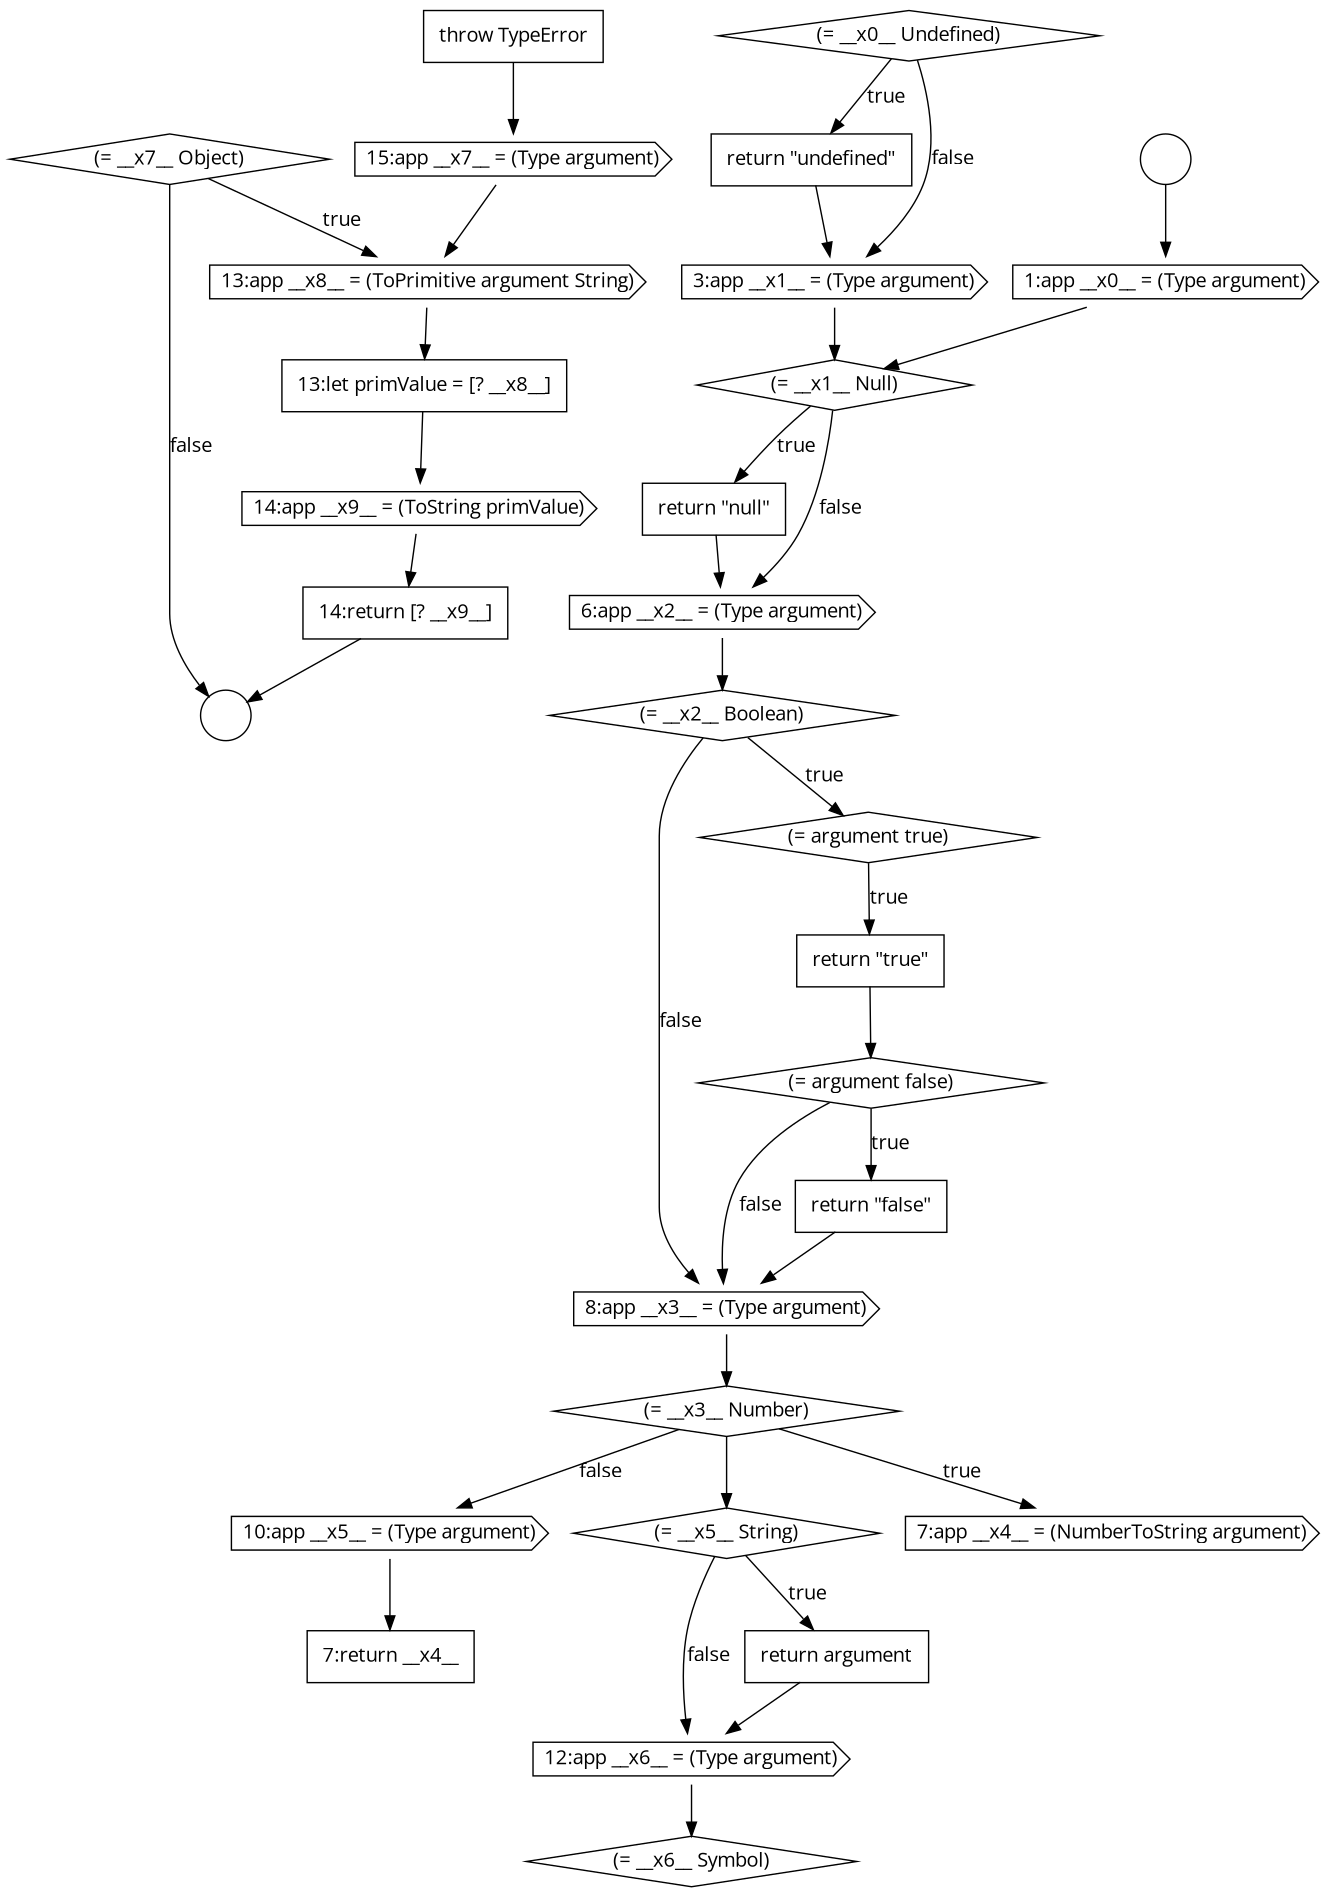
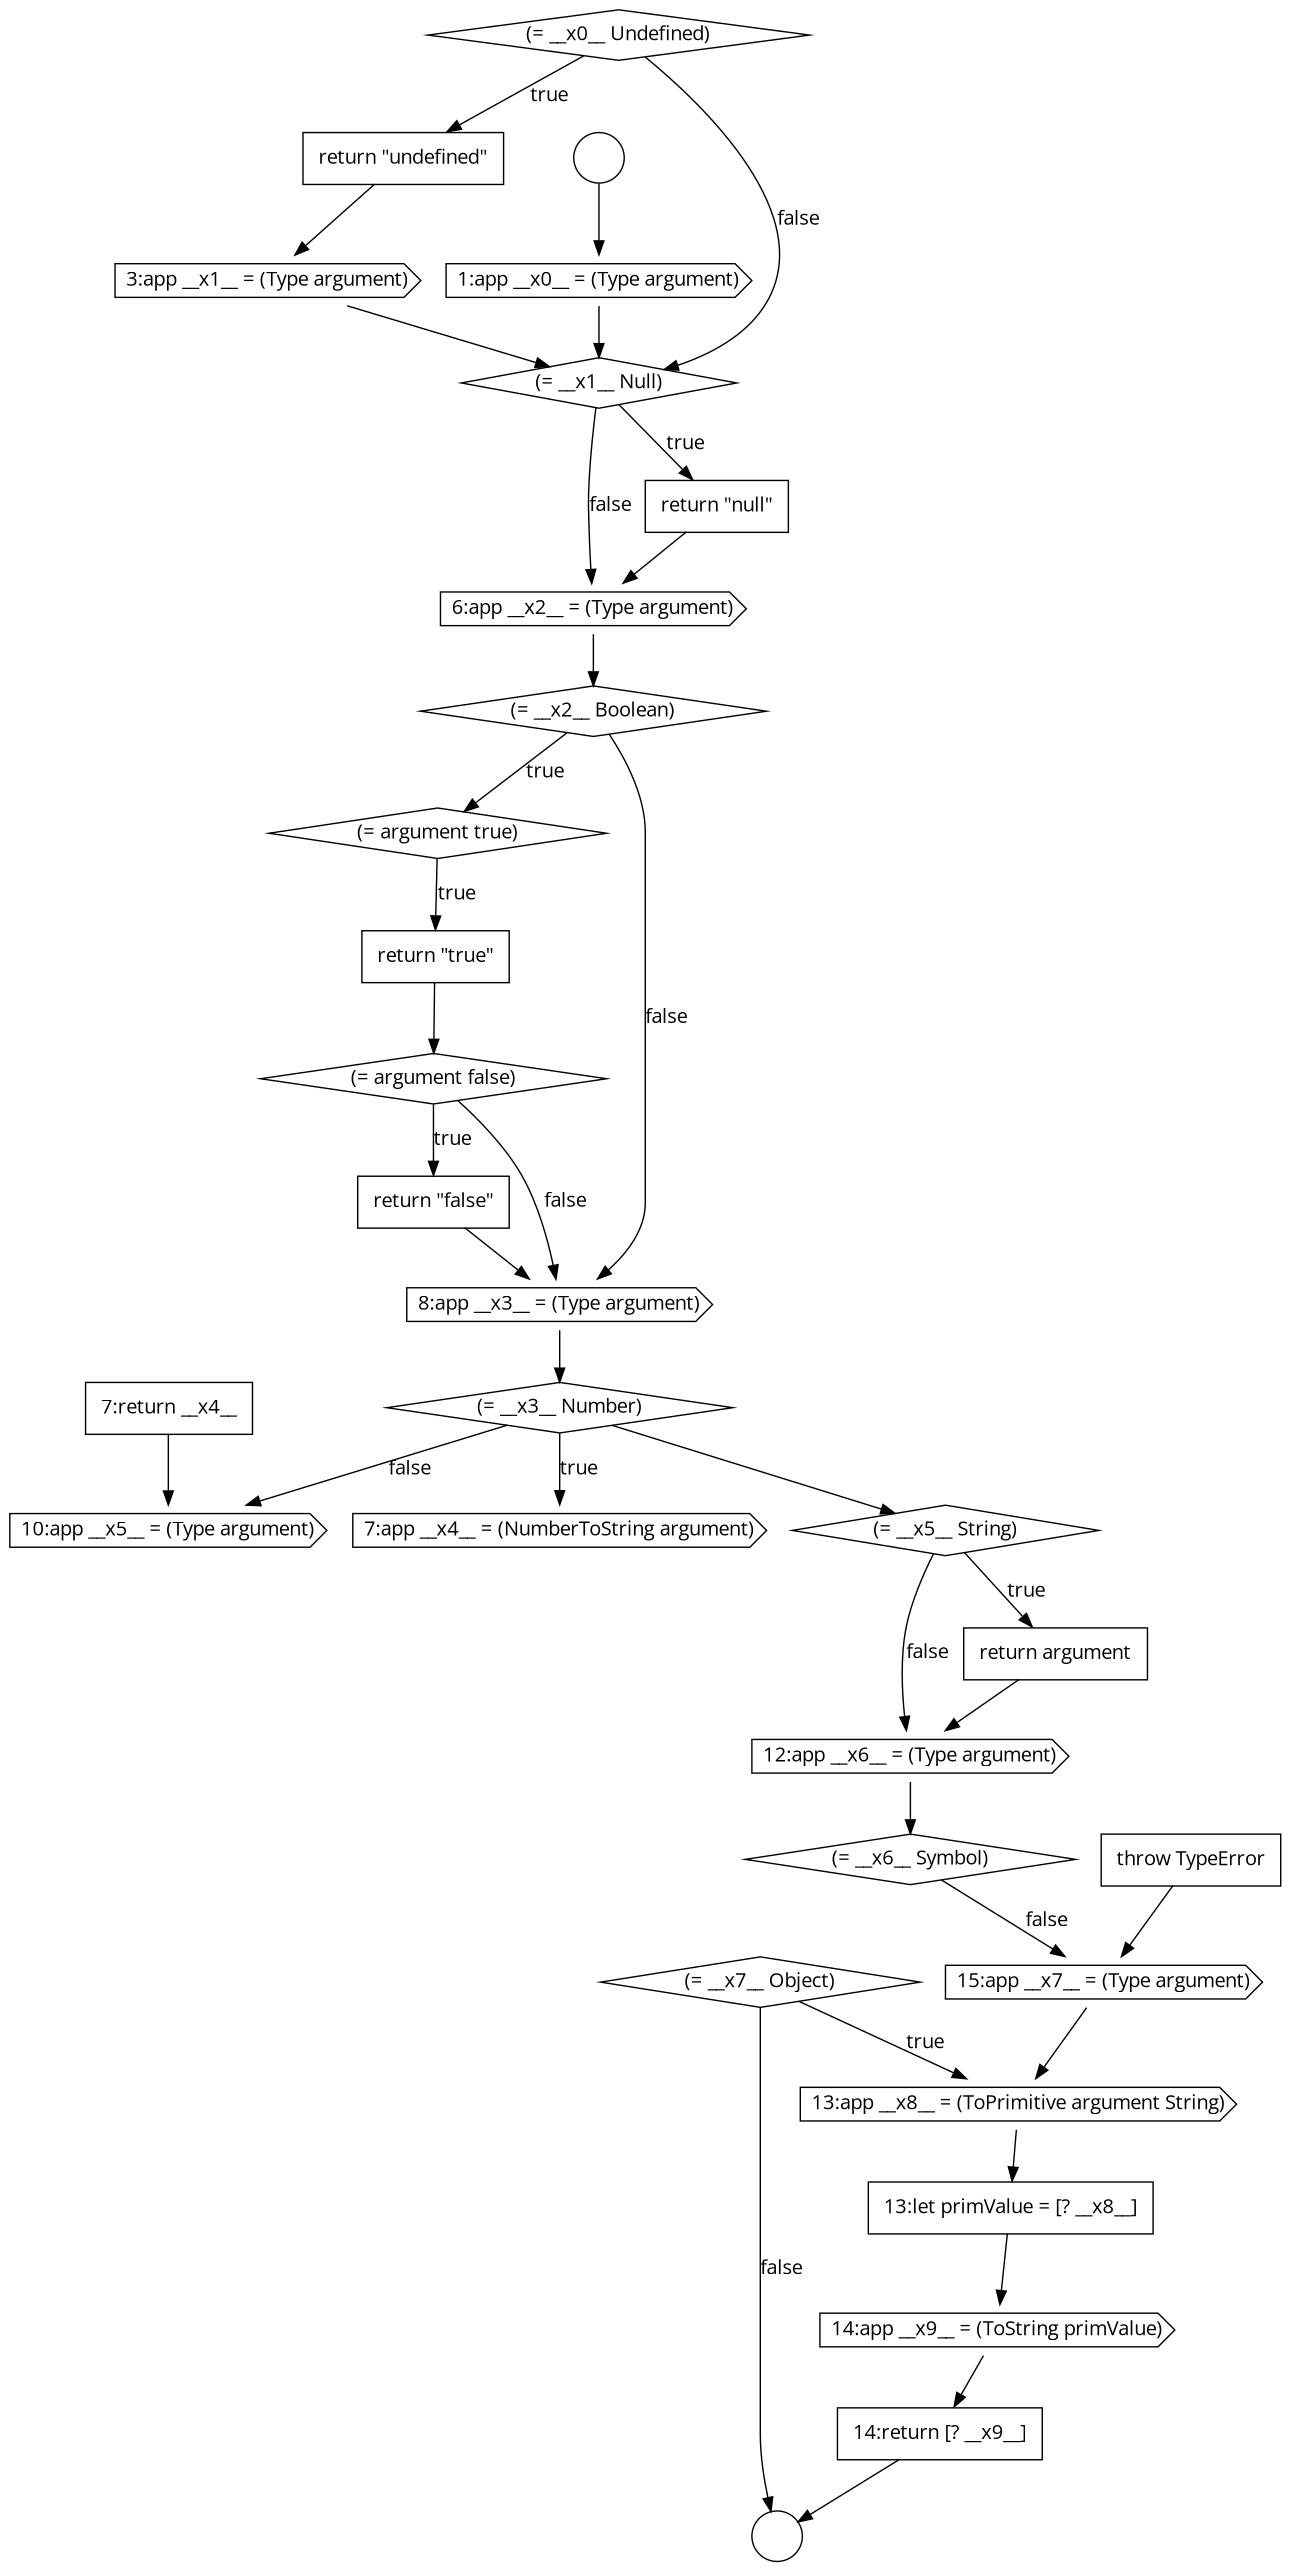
(929, 161) -> (771, 213)
(390, 1587) -> (168, 1462)
none -> (997, 1915)
